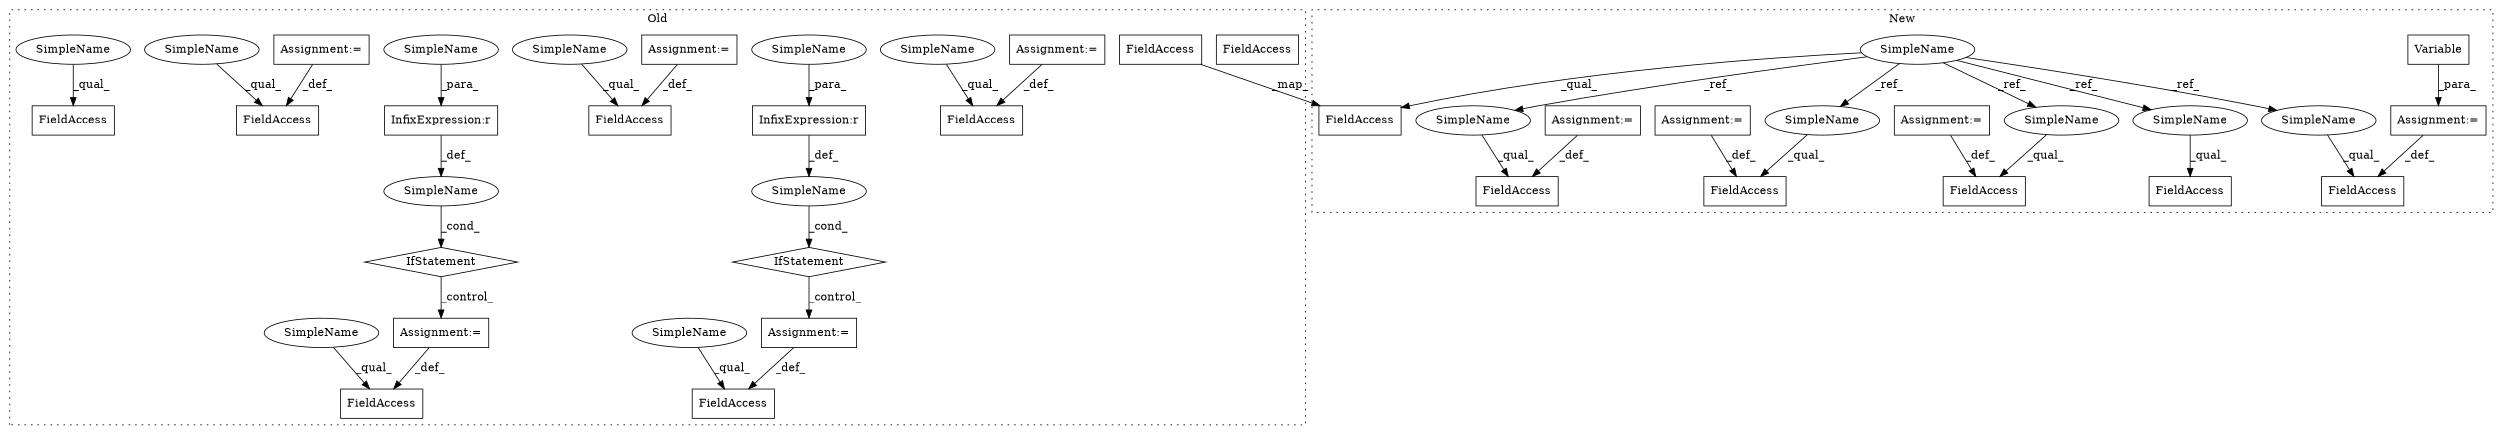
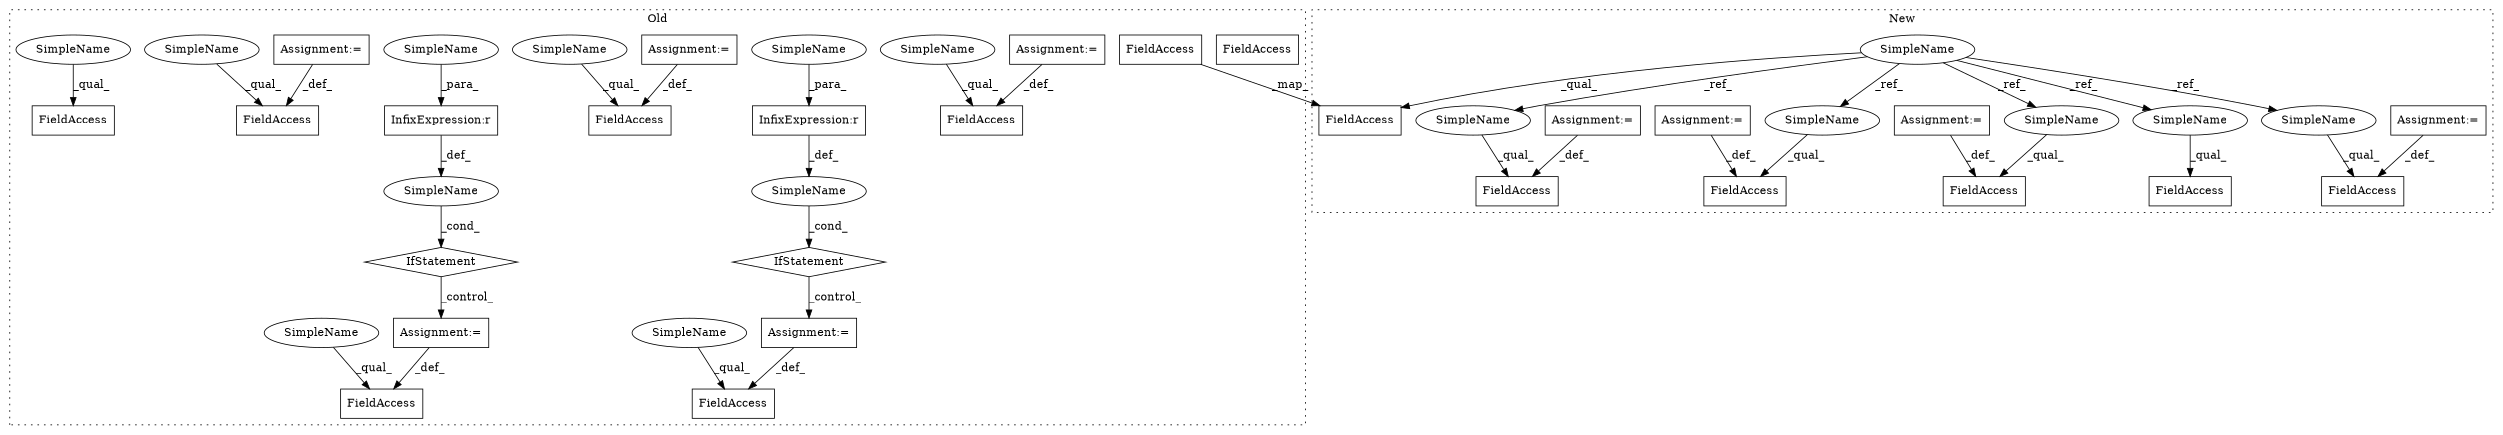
(2438, 50) -> none
